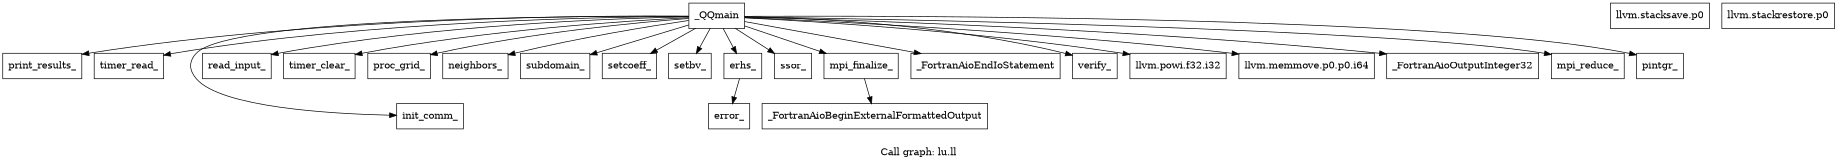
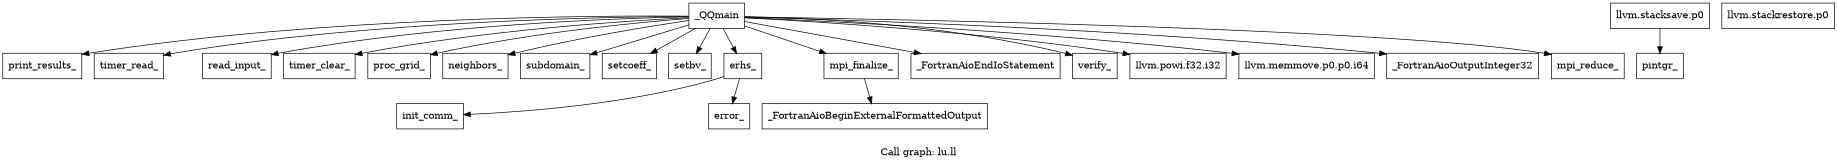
(1188, 21) -> (1660, 38)
(191, 62) -> (598, 103)
(793, 66) -> none
